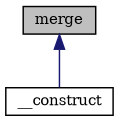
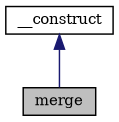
(59, 68) -> (59, 68)
